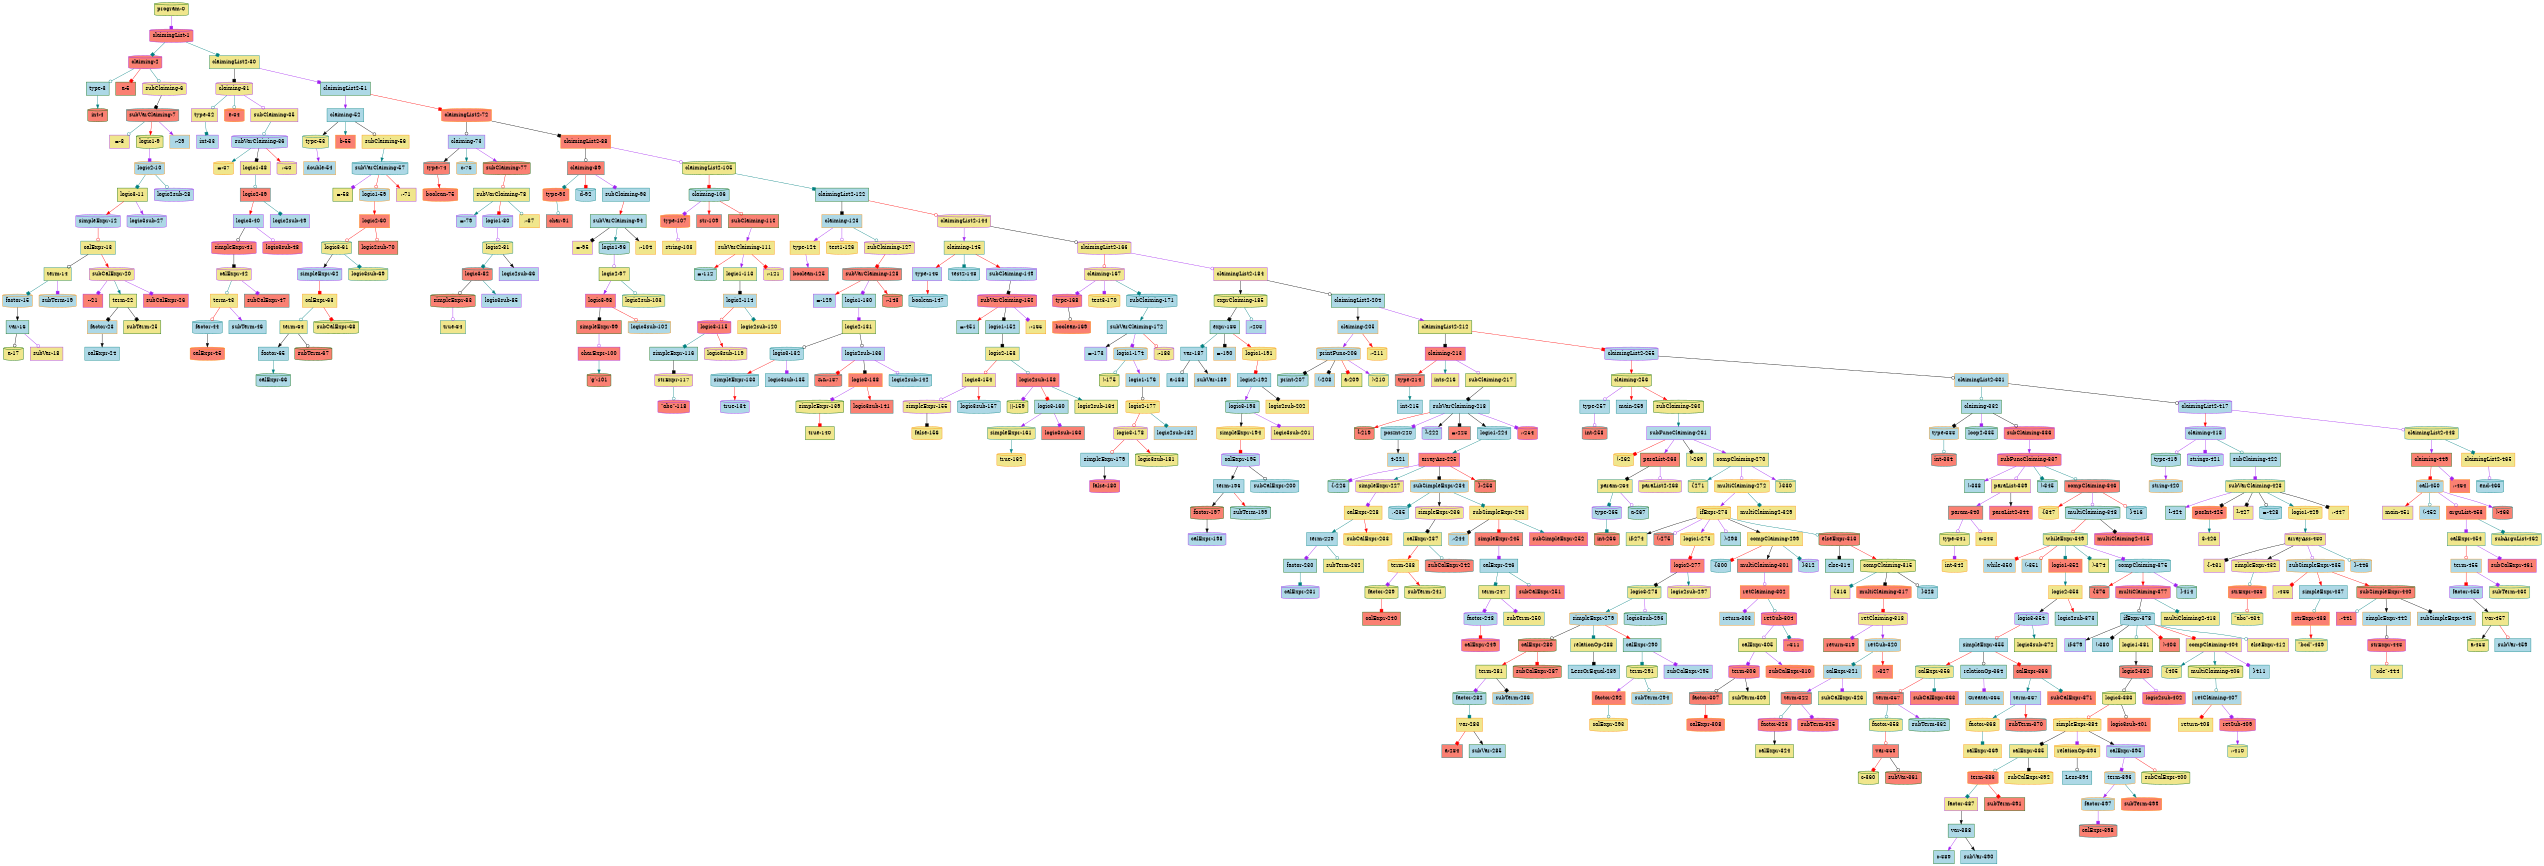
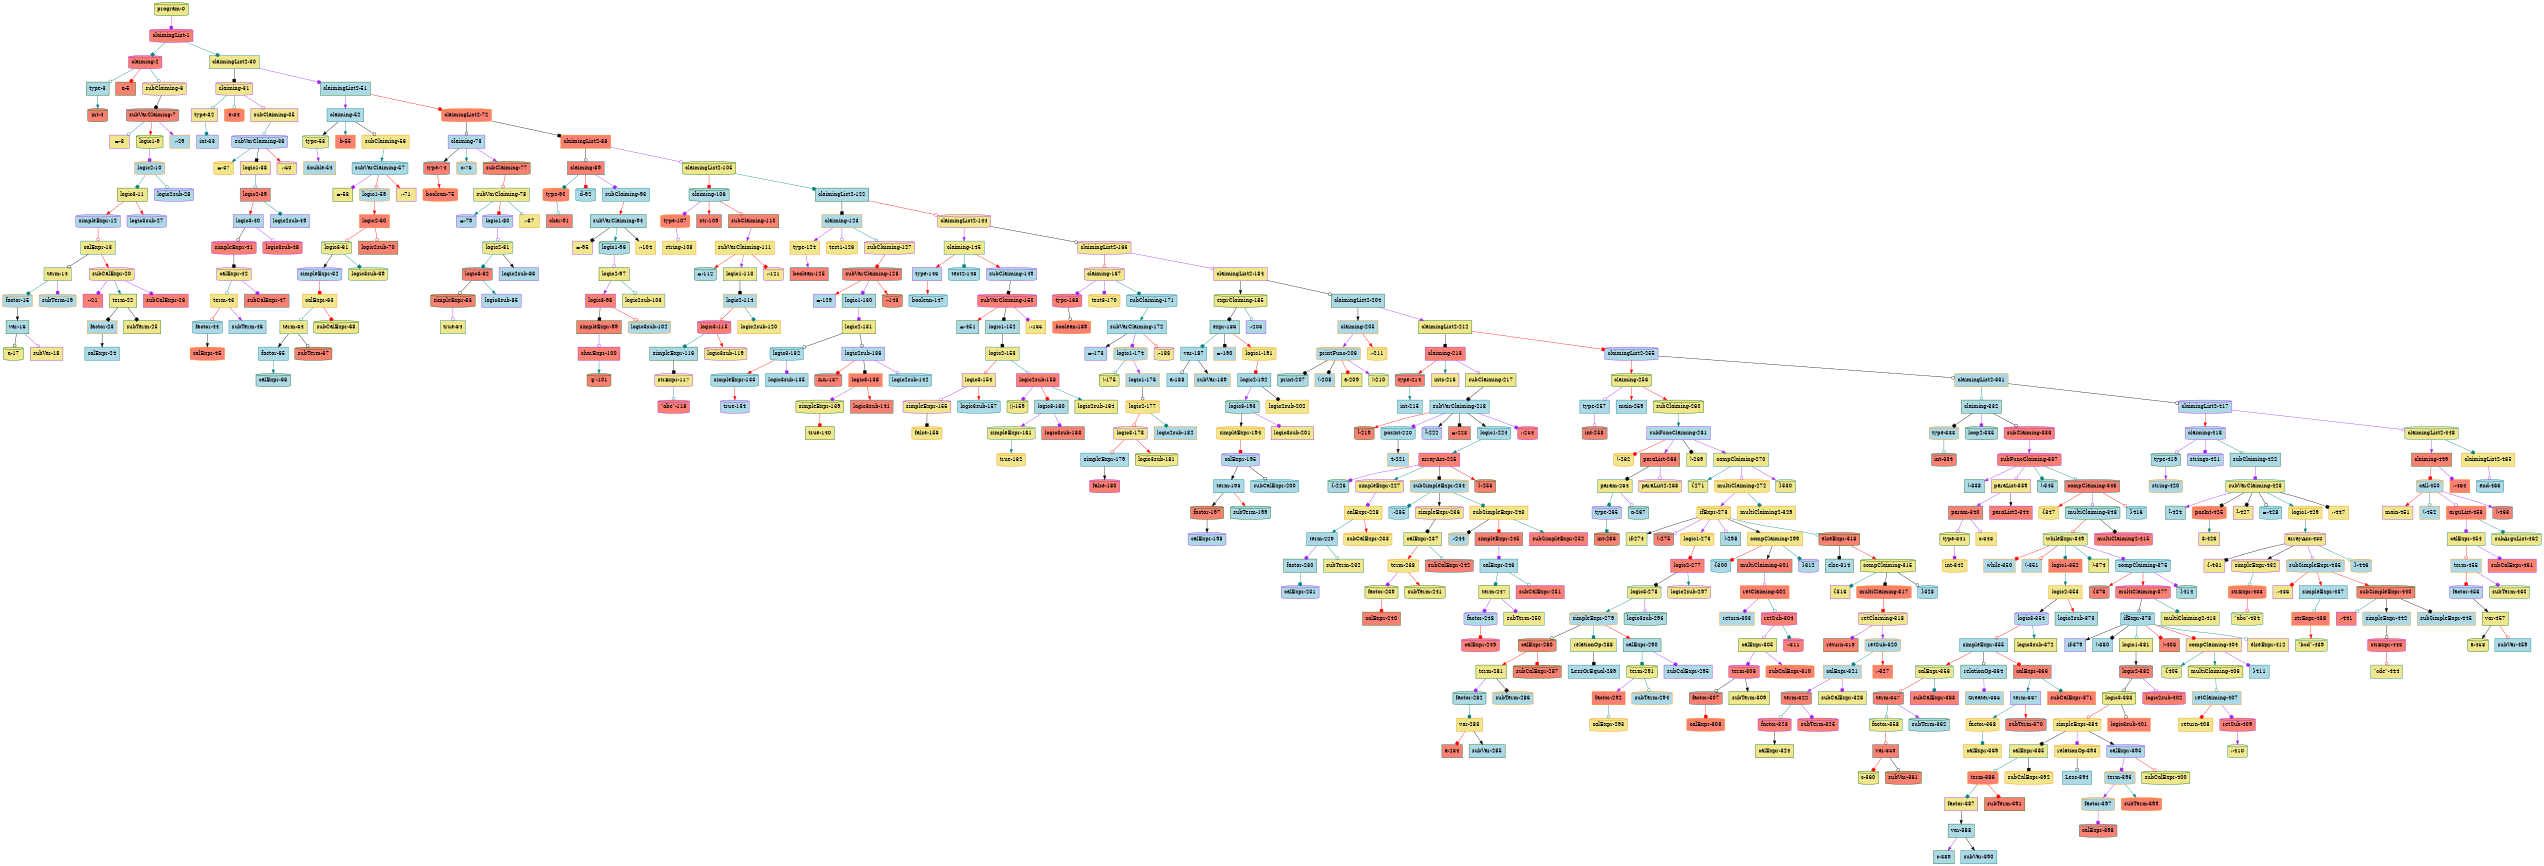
(139, 206) -> (139, 206)
(644, 301) -> (644, 301)
